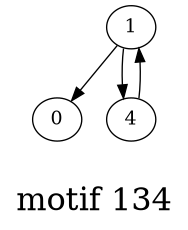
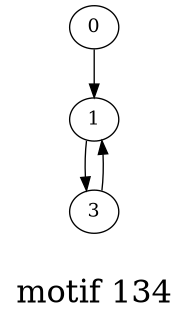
(99, 68) -> (94, 67)
(131, 119) -> (94, 212)
